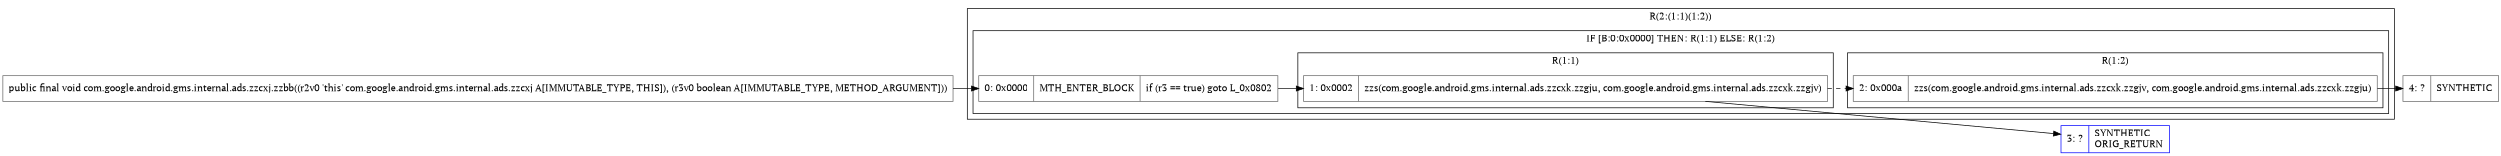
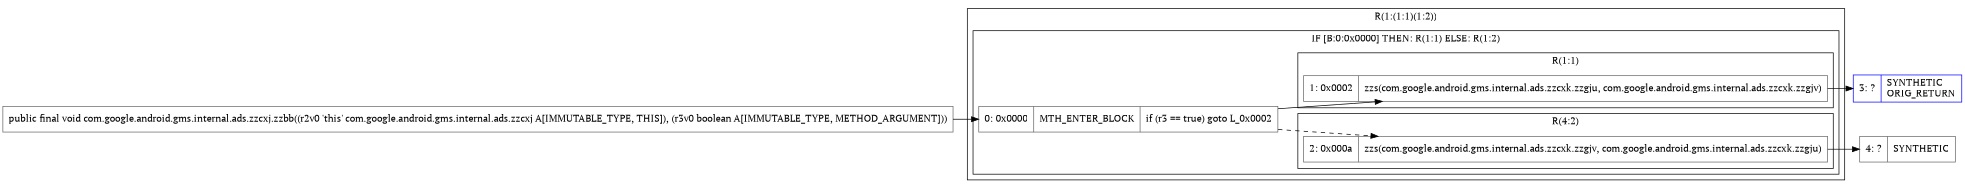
(1681, 17) -> (1406, 17)
(2115, 61) -> (1566, 122)
(1209, 88) -> (1209, 119)
(1838, 89) -> (1324, 133)
